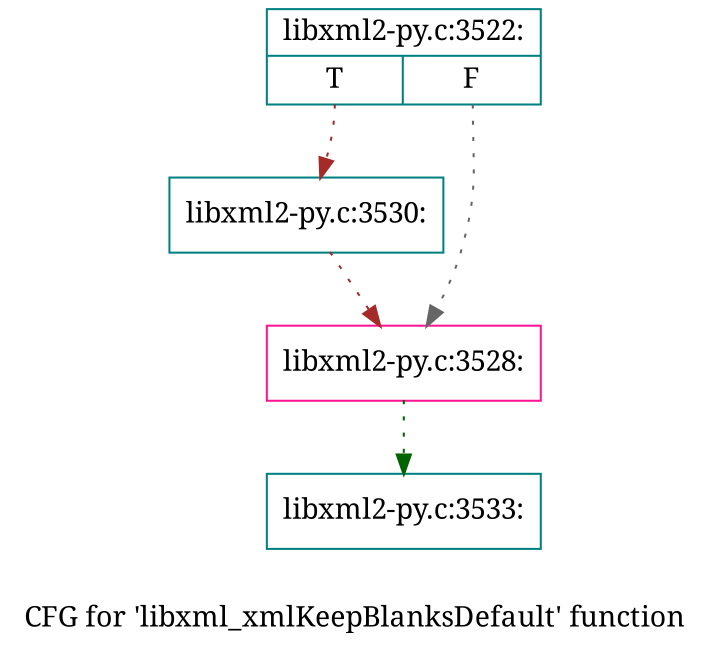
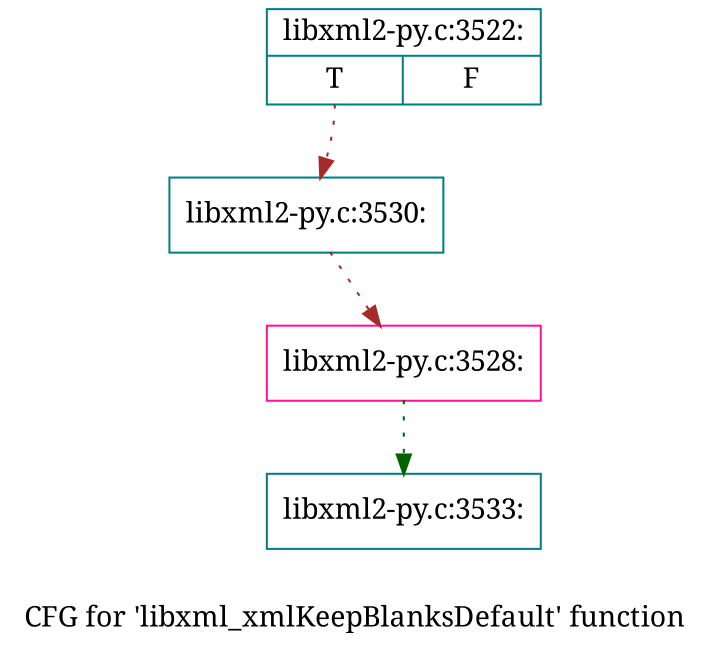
(471, 210) -> none
